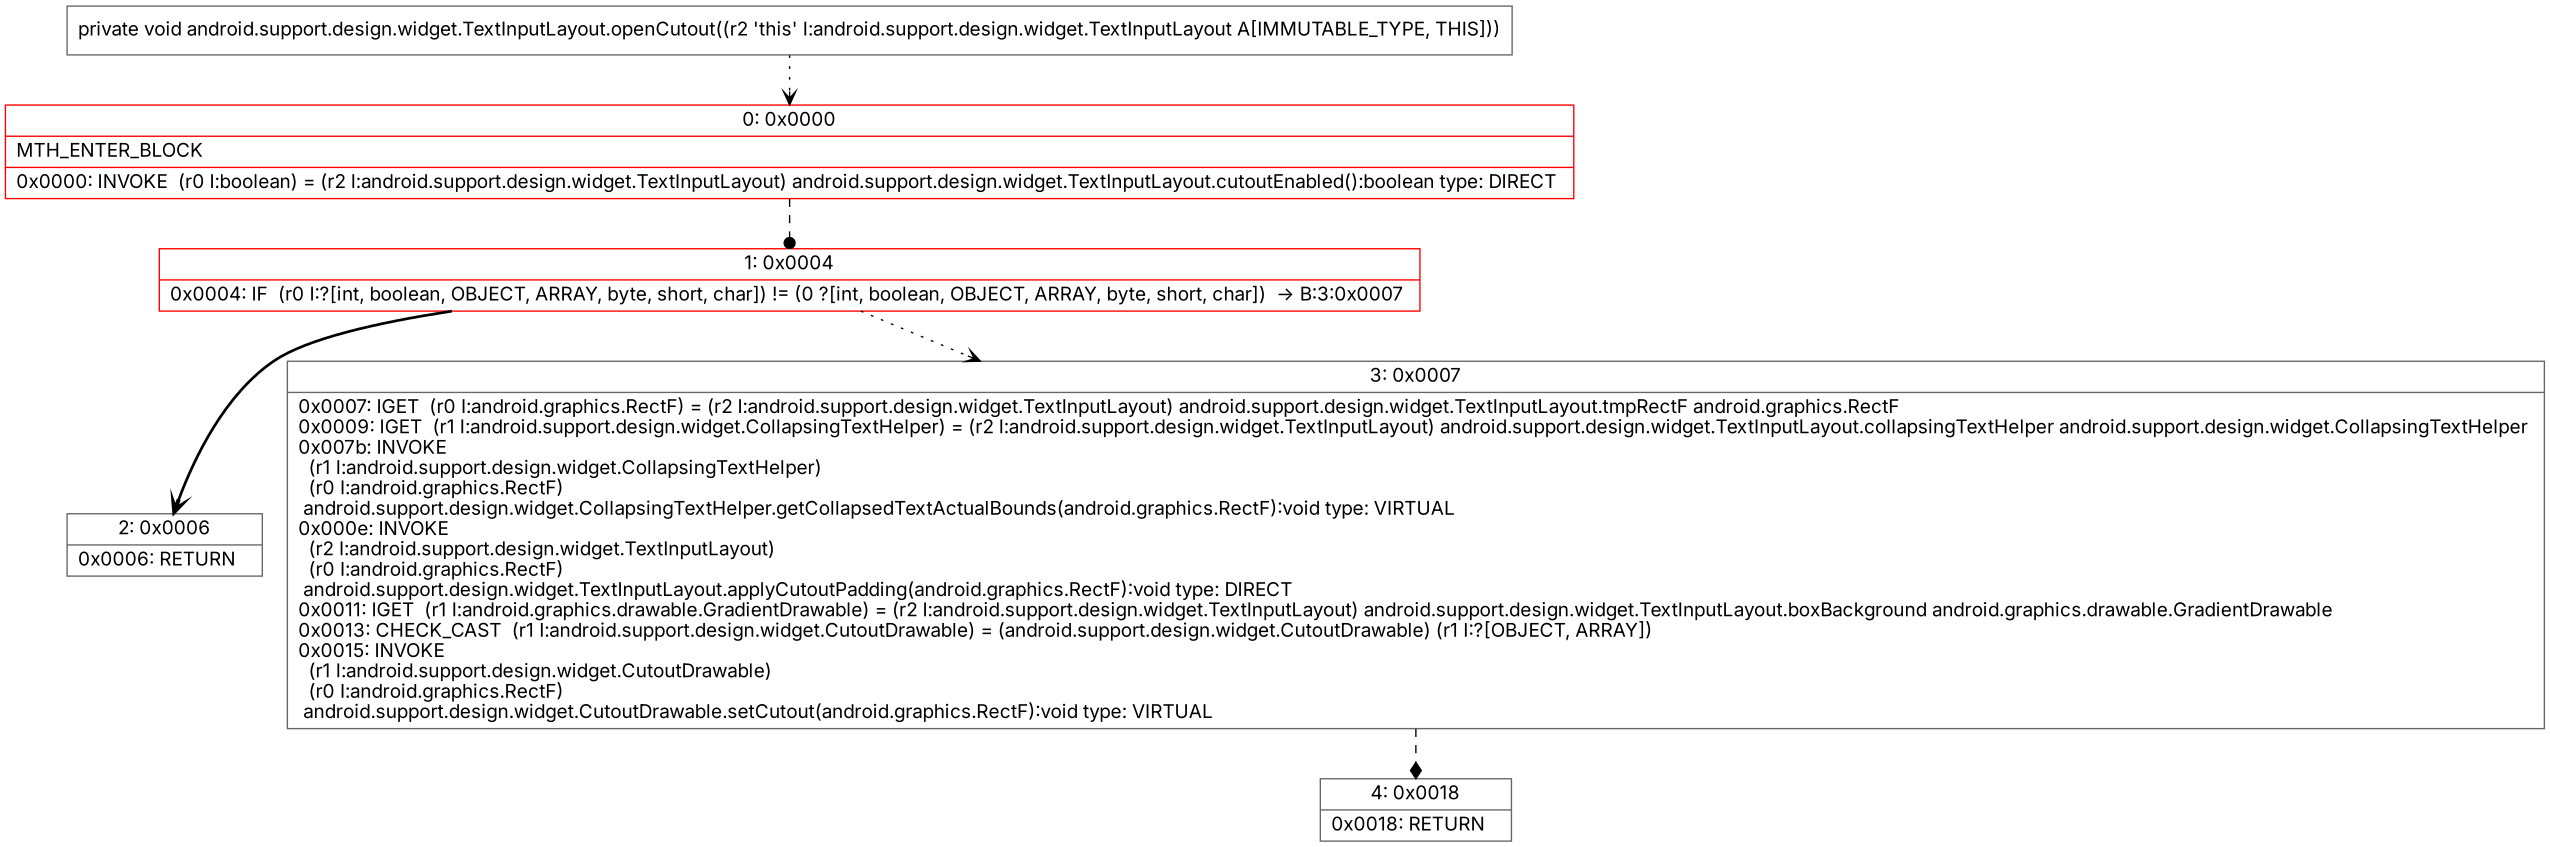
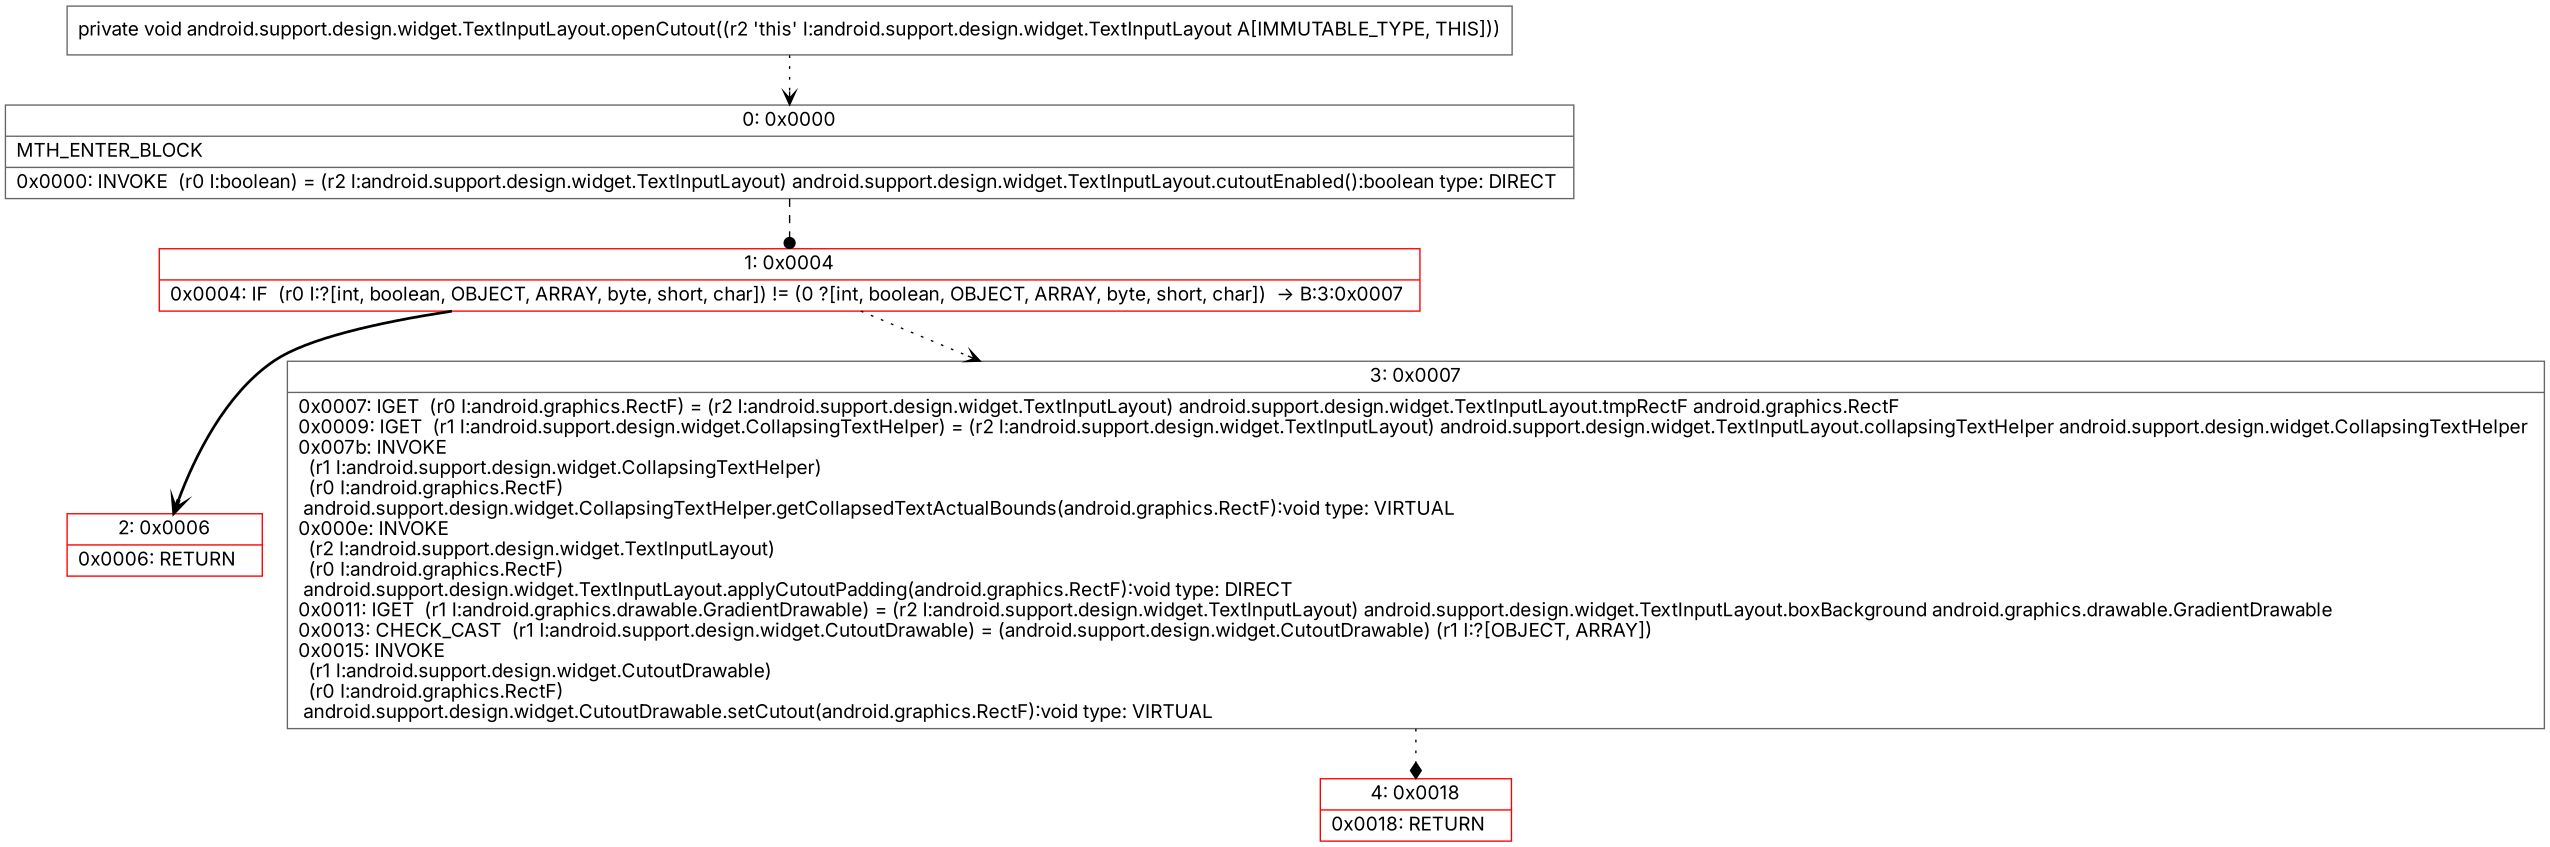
(790, 152) -> (790, 152)
(165, 545) -> (165, 545)
(1416, 746) -> (1416, 746)
(1416, 810) -> (1416, 810)
